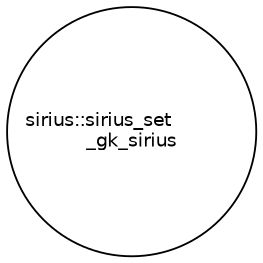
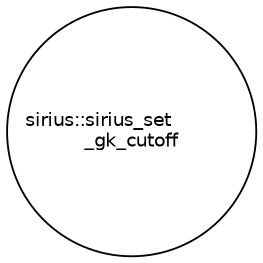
(132, 132) -> (132, 132)
